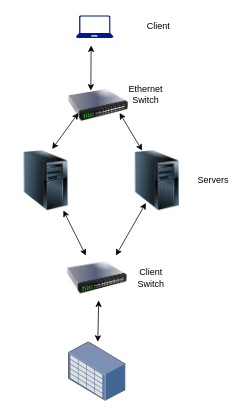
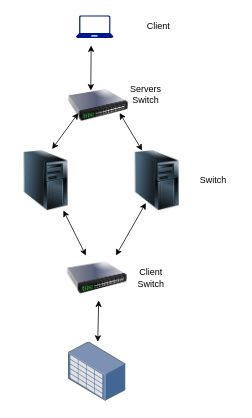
(146, 94) -> (146, 94)
(213, 180) -> (213, 180)
